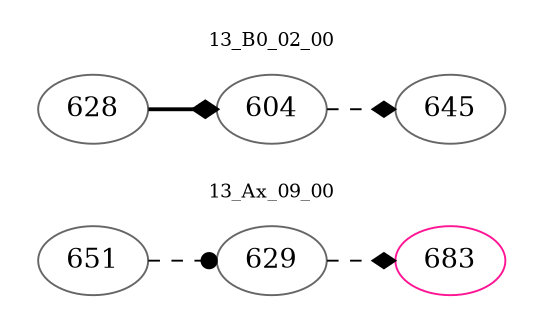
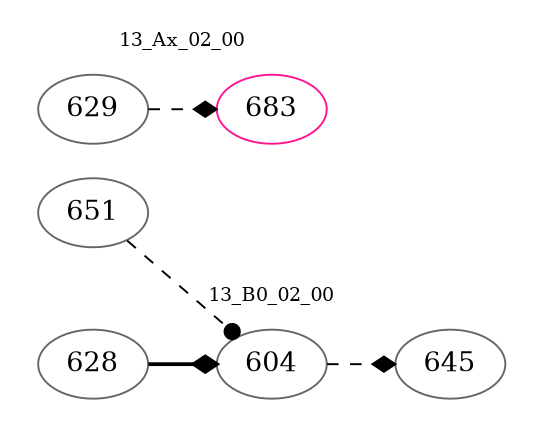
(272, 193) -> (182, 41)
(175, 261) -> (184, 290)
